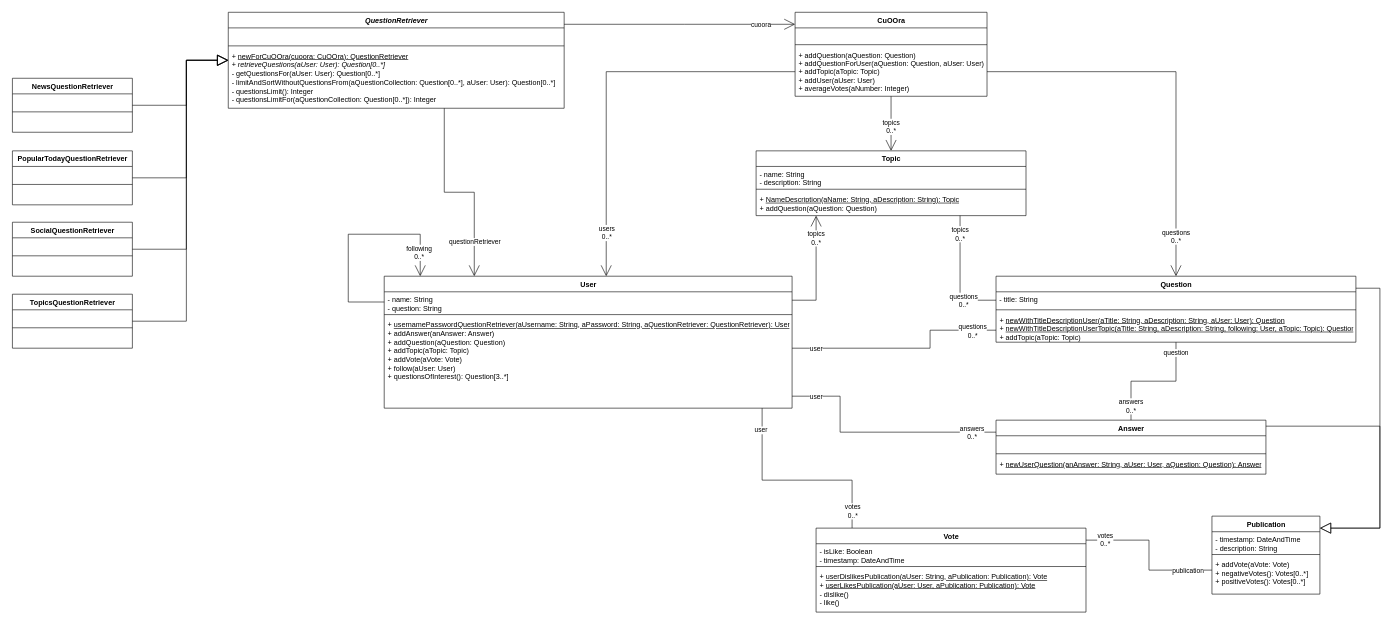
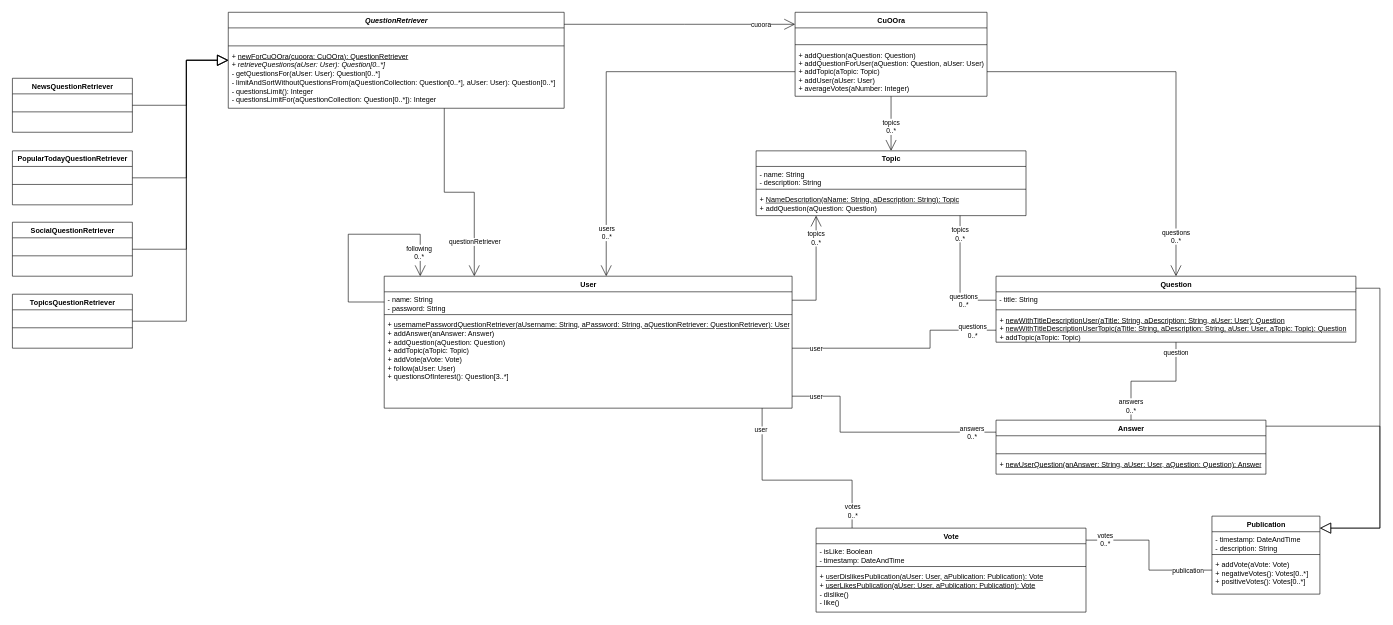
(412, 300) -> (412, 300)
(1197, 329) -> (1192, 329)
(946, 591) -> (943, 591)
